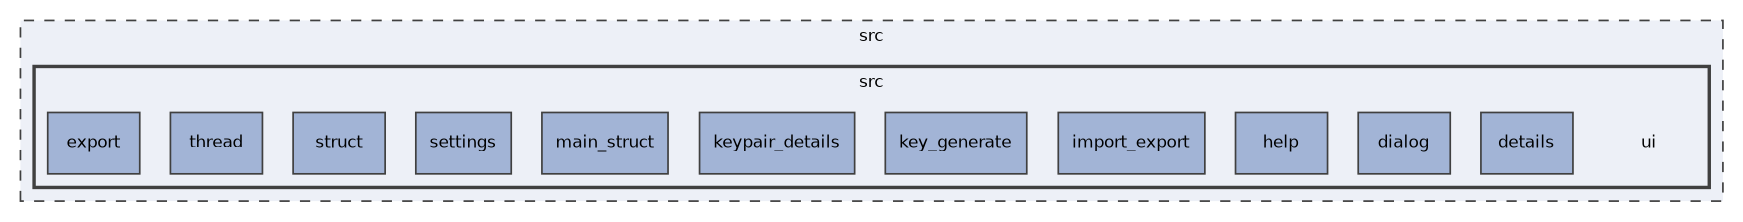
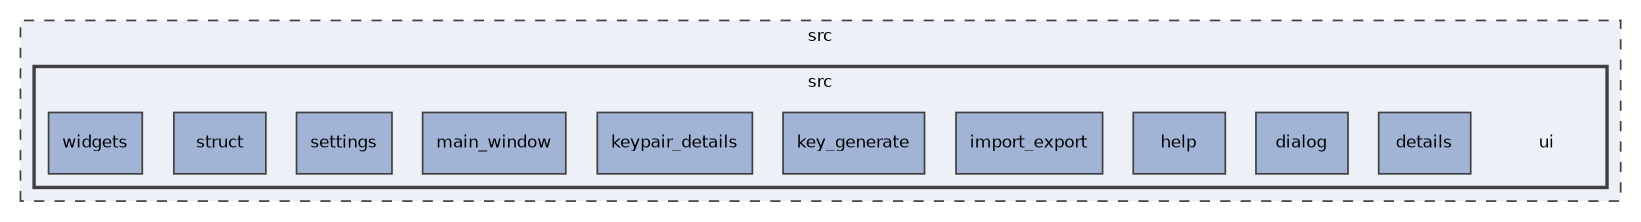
(94, 143) -> (95, 143)
(216, 143) -> none
(605, 143) -> (494, 143)
